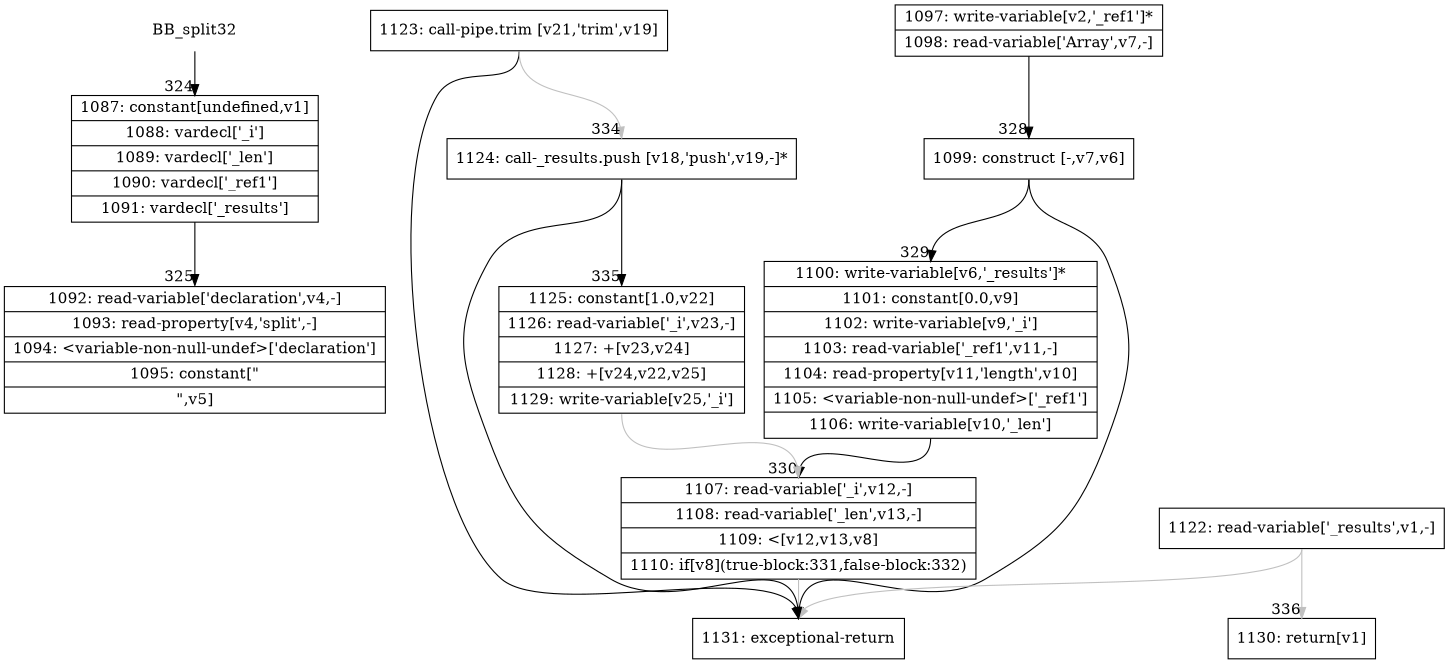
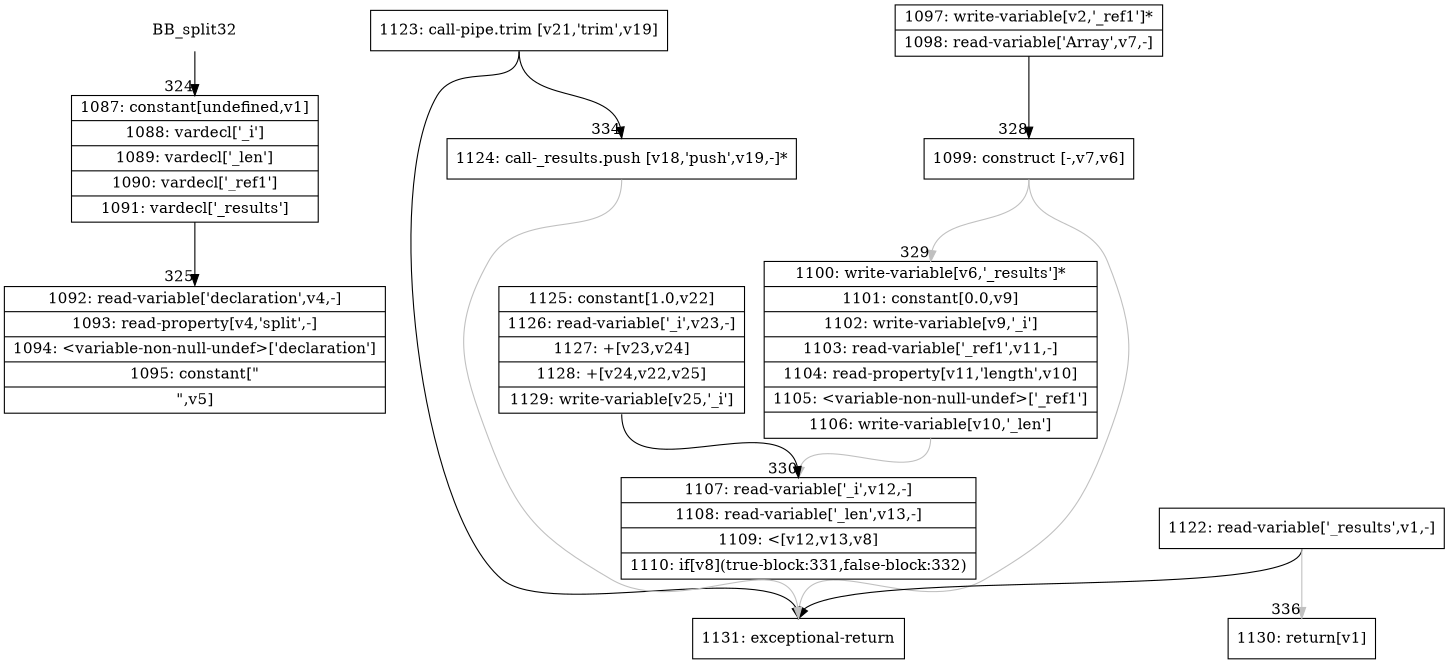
(565, 93) -> (565, 93)
(985, 219) -> (985, 219)
(622, 227) -> none
(705, 447) -> (705, 447)
(496, 457) -> (496, 457)
(870, 459) -> (870, 459)
(1089, 481) -> (1089, 481)
(1055, 584) -> (1055, 584)
(799, 593) -> none
